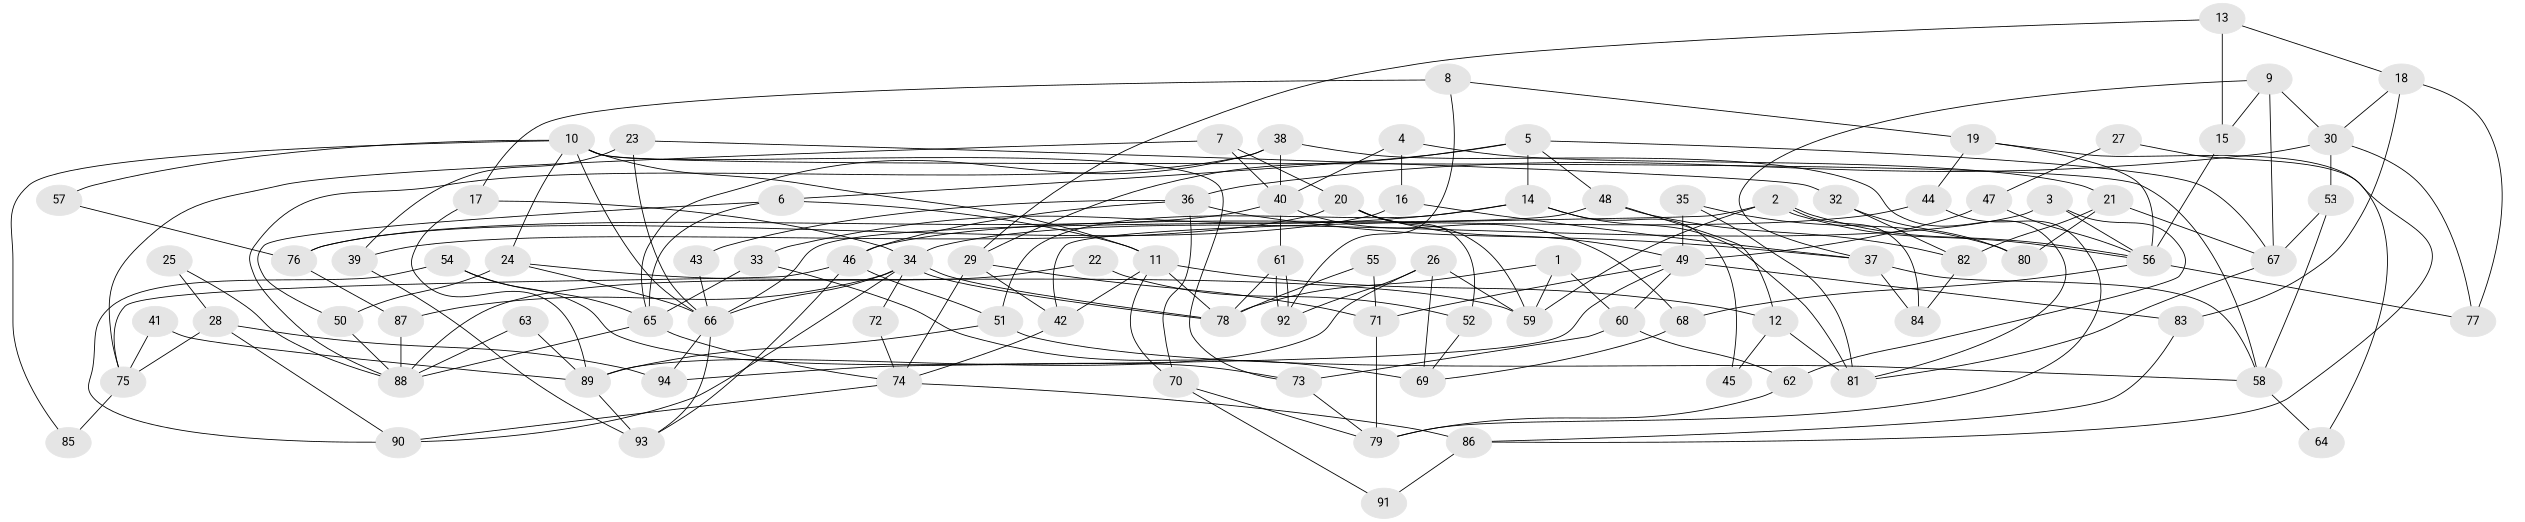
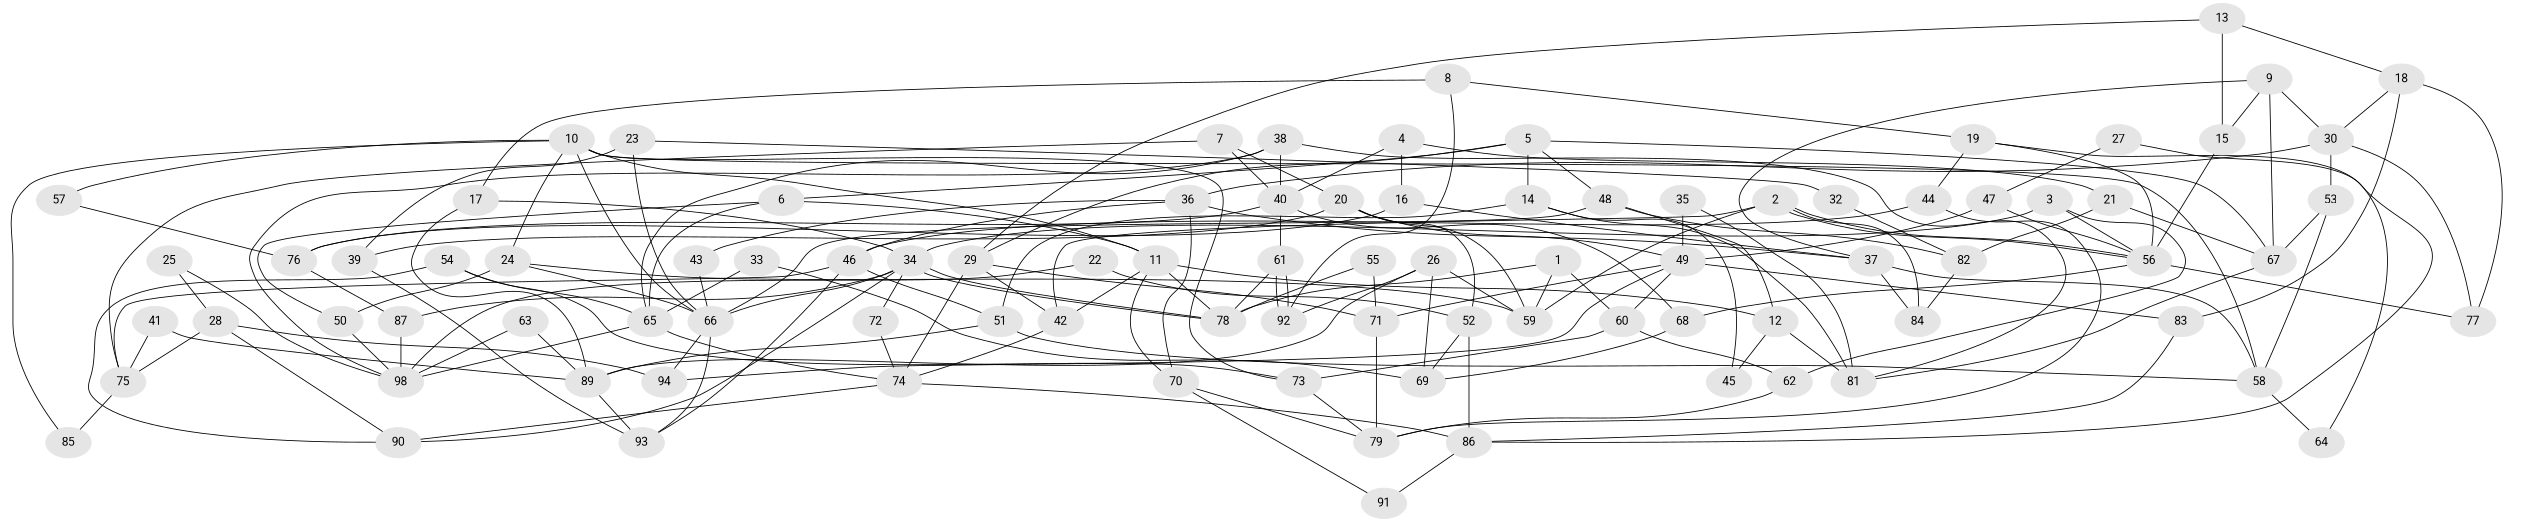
(1103, 218) -> none
(2024, 261) -> none
(401, 382) -> (401, 382)
none -> (1469, 382)
